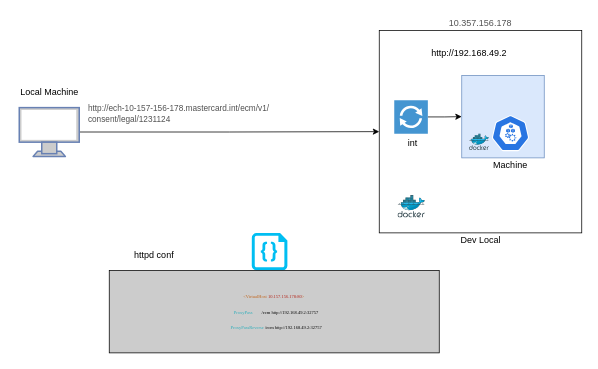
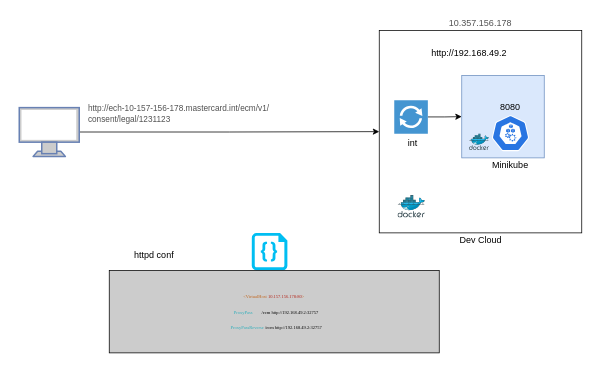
(49, 93) -> none
none -> (510, 108)
(204, 114) -> (204, 114)
(510, 165) -> (510, 165)
(481, 240) -> (481, 240)
